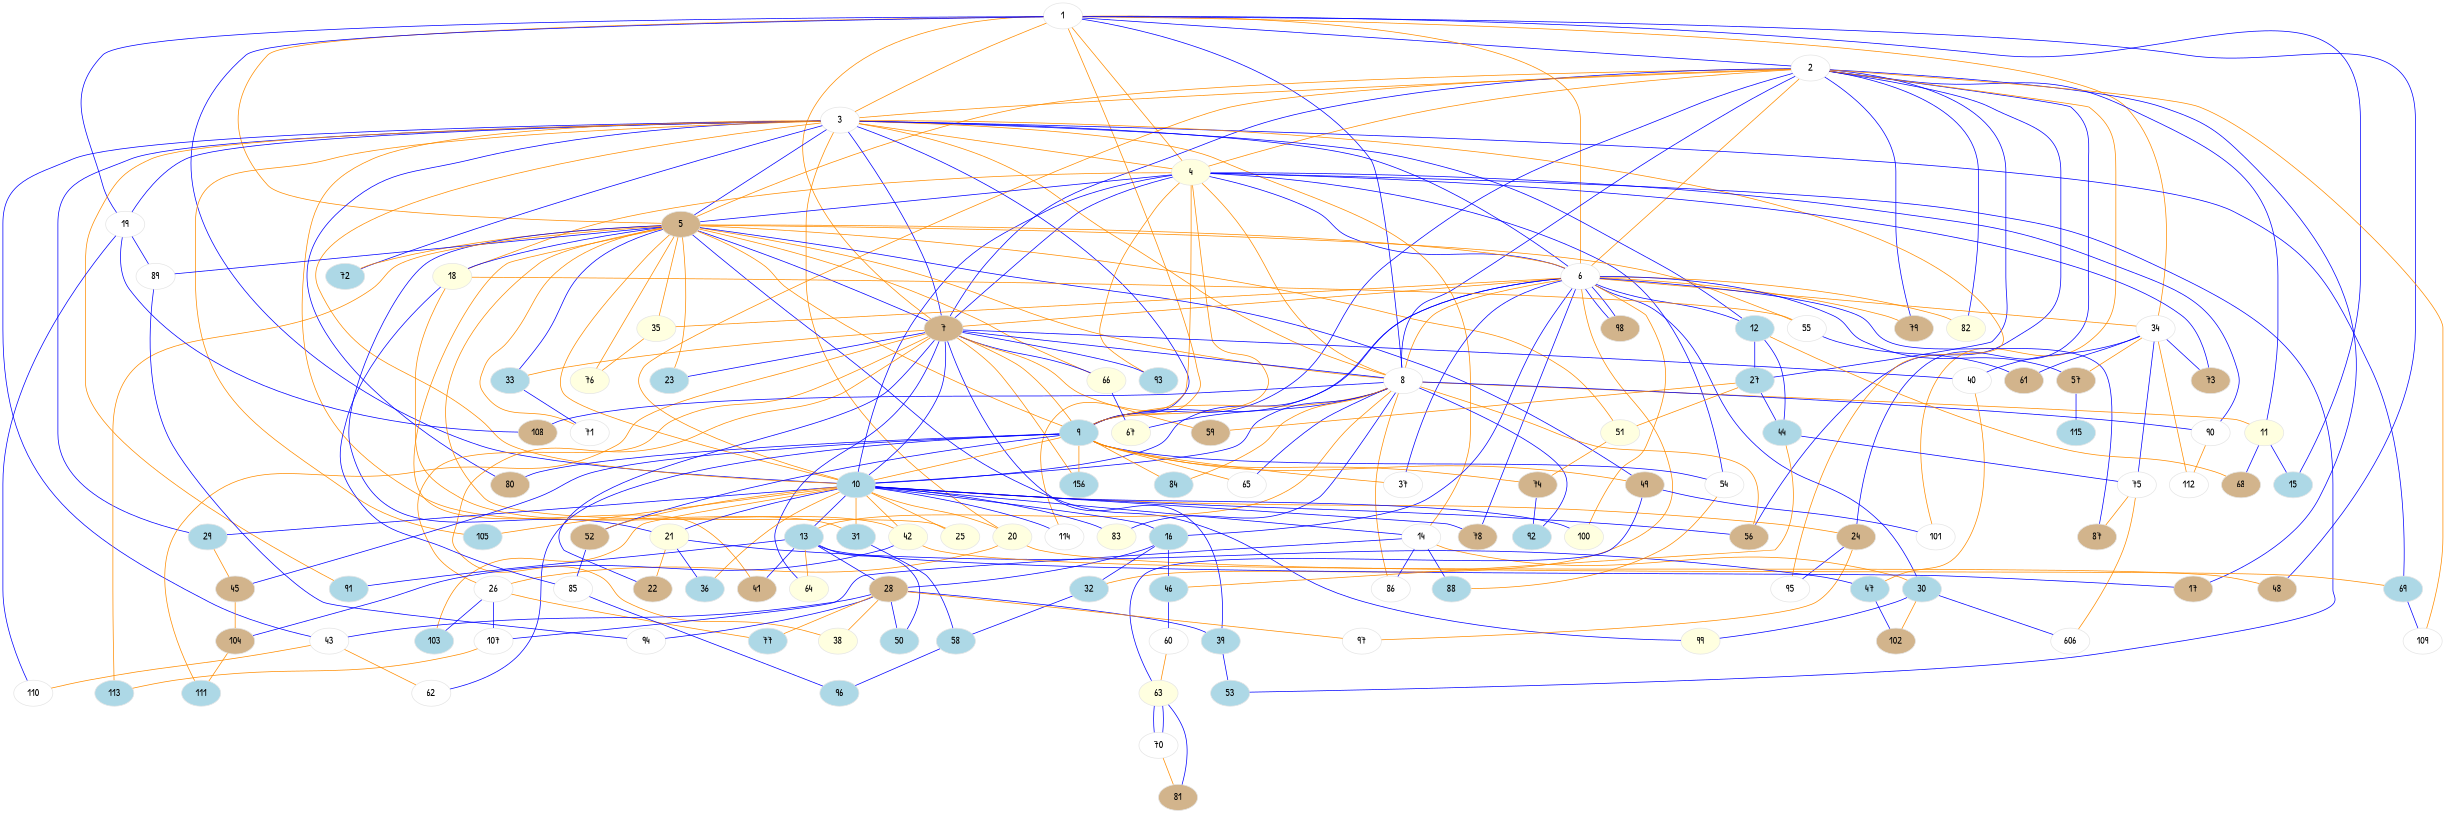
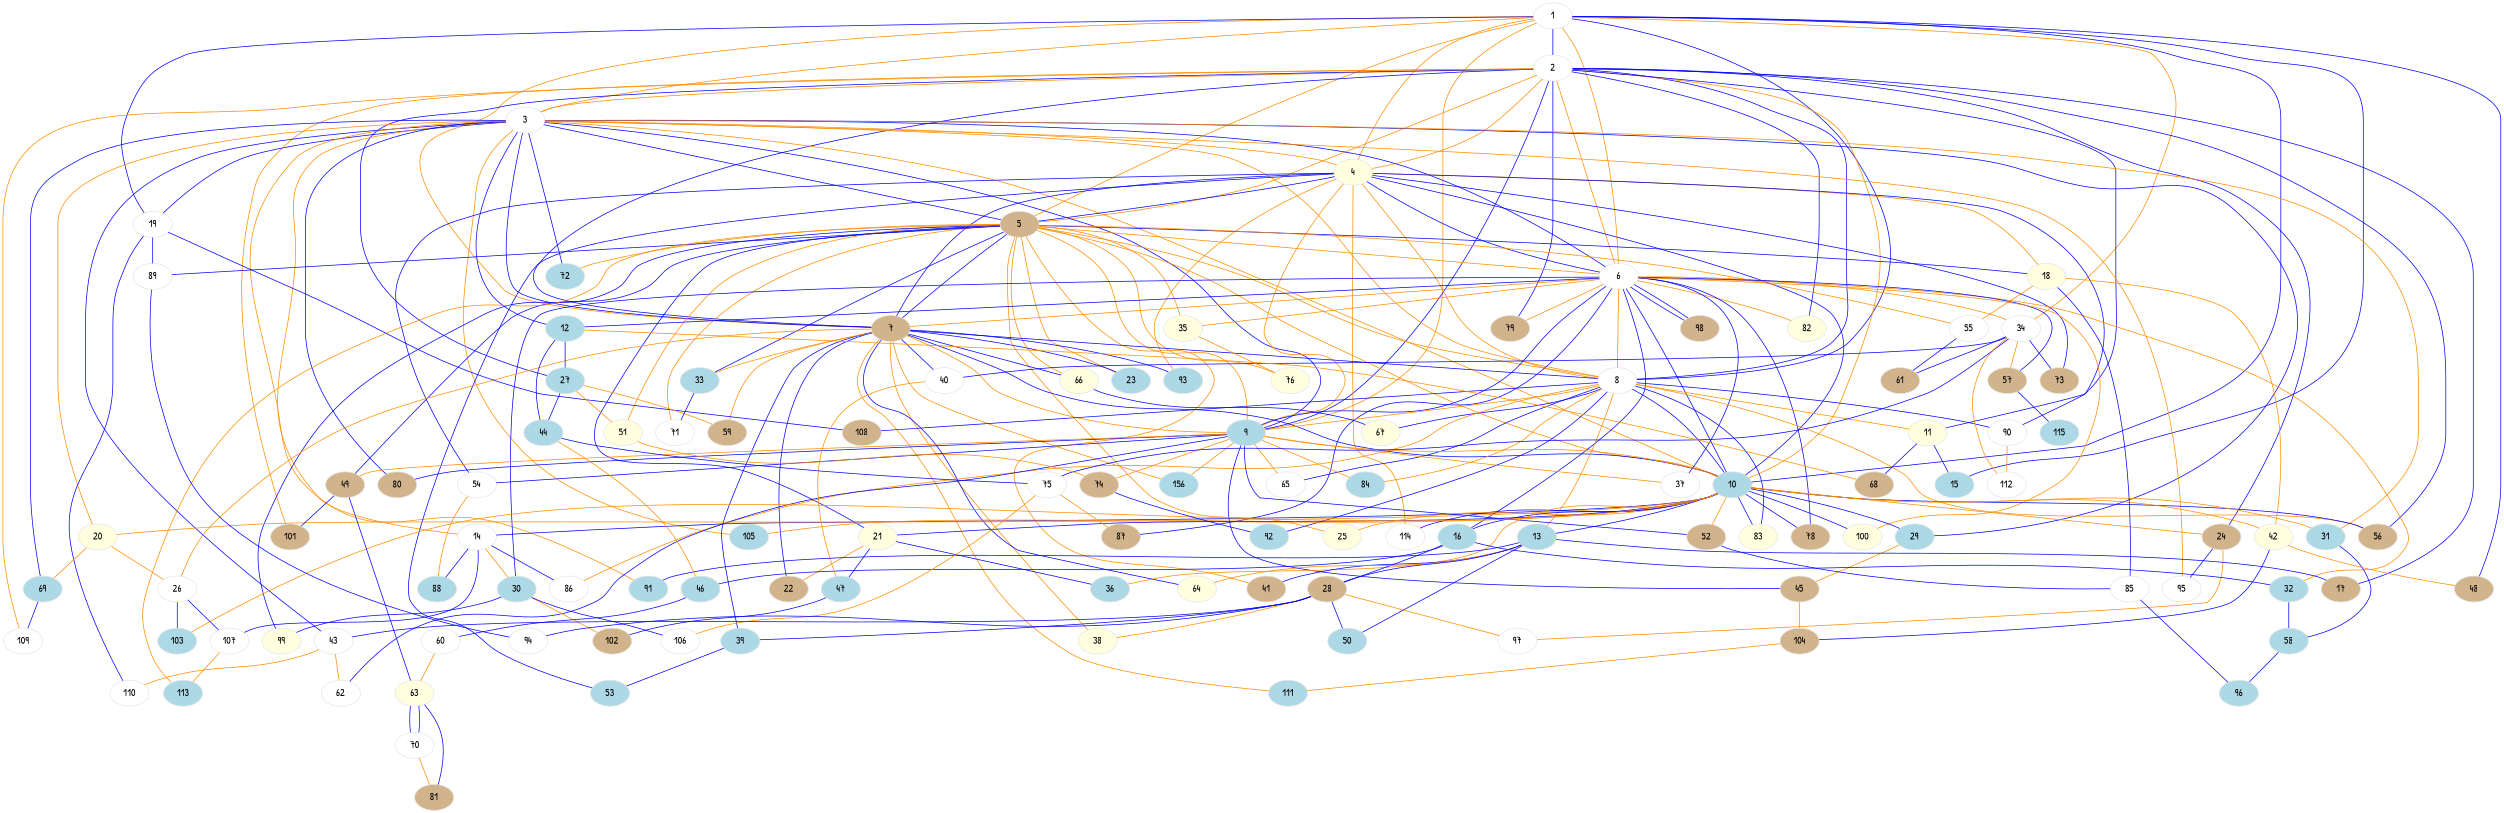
(1936, 537) -> (290, 537)
(768, 641) -> none
(2070, 641) -> (680, 641)
